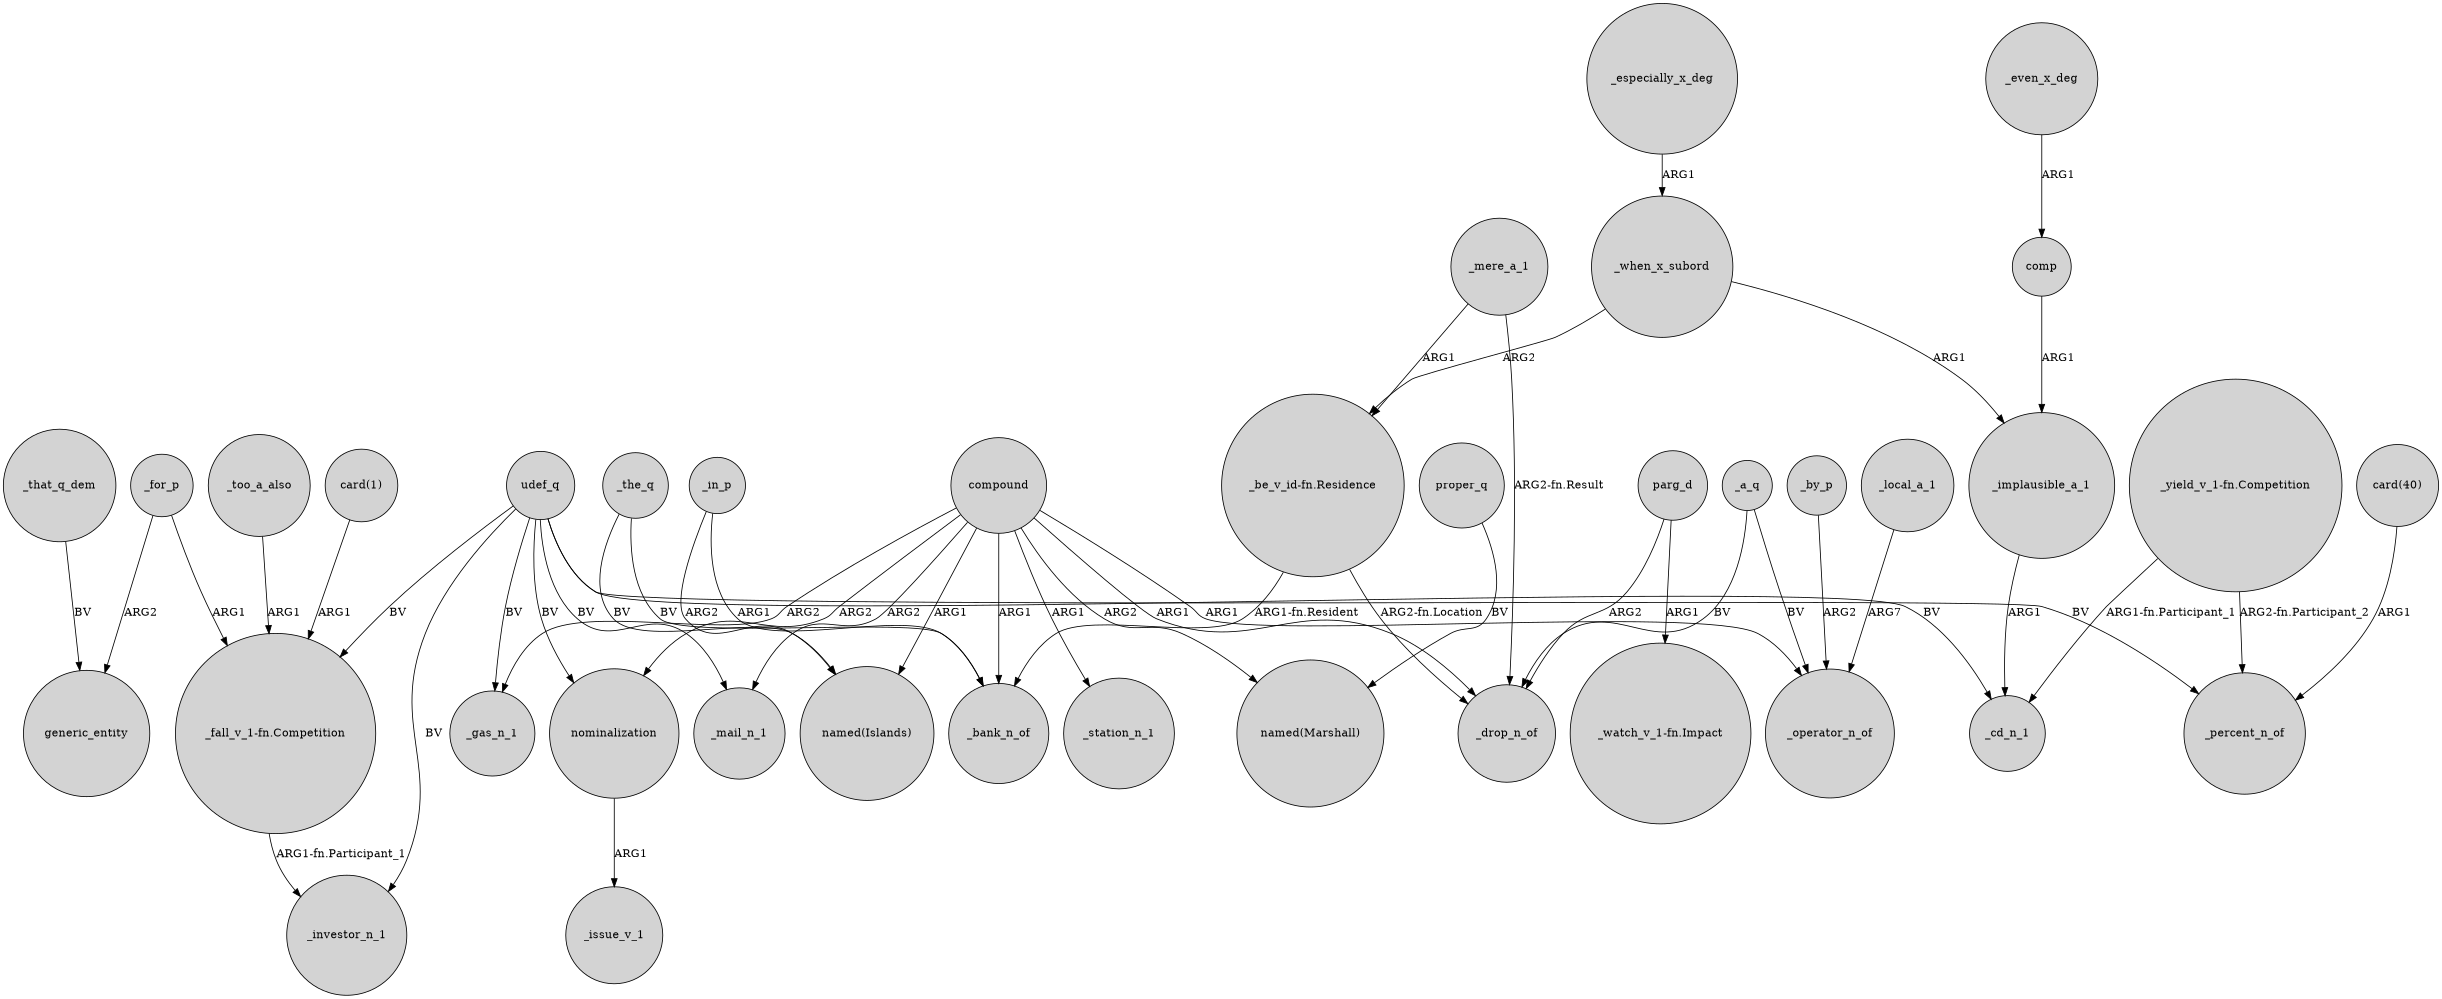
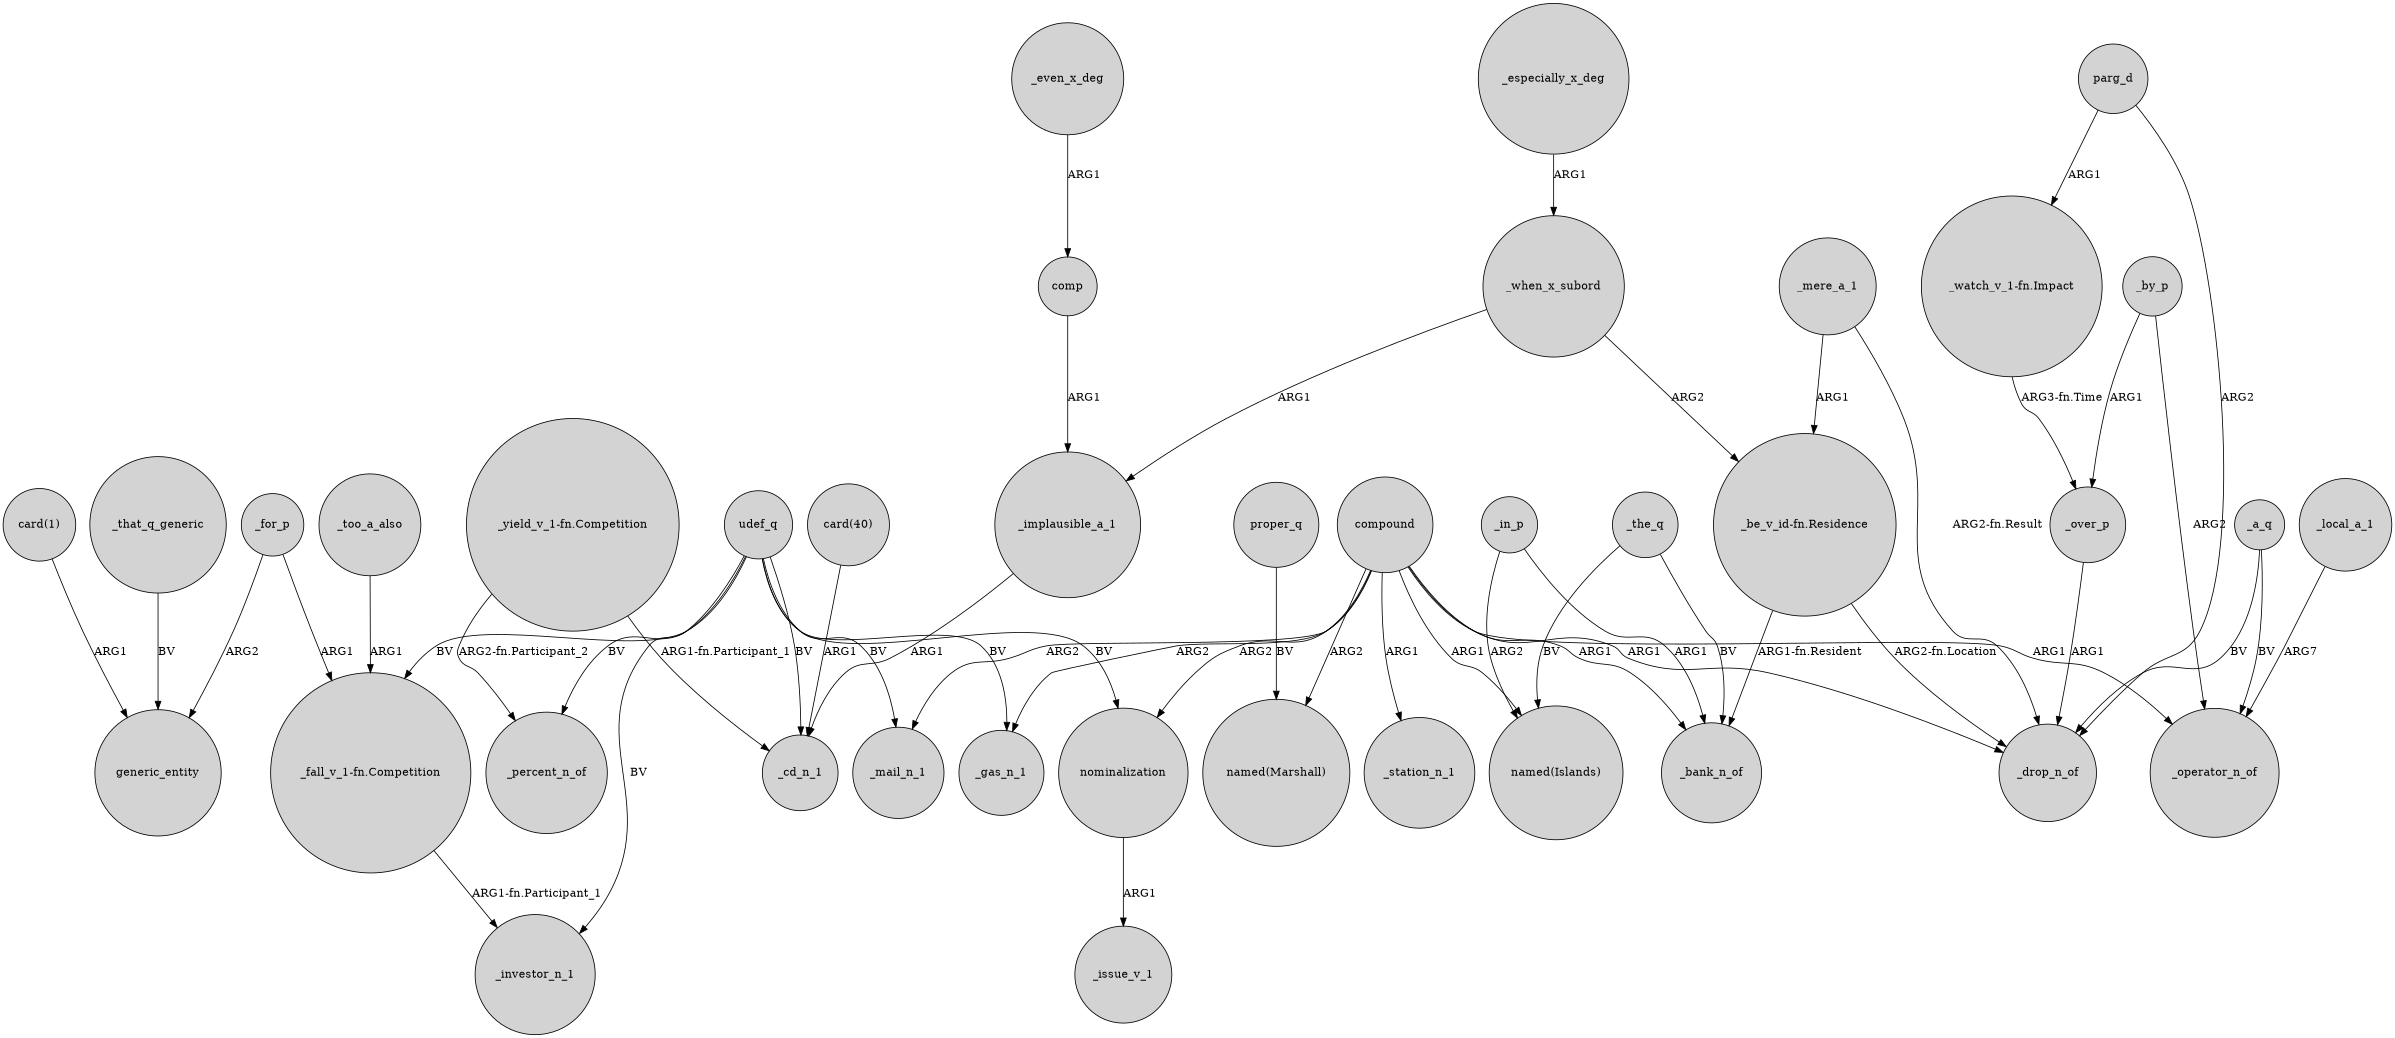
(60, 485) -> (158, 525)
none -> (2088, 525)
(330, 575) -> (85, 636)
(2371, 623) -> (825, 646)
